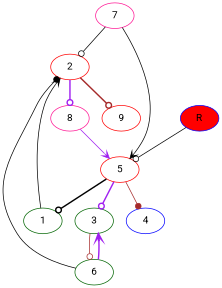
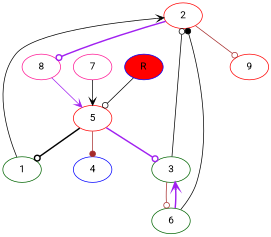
(94, 39) -> (177, 96)
(93, 91) -> (214, 40)
